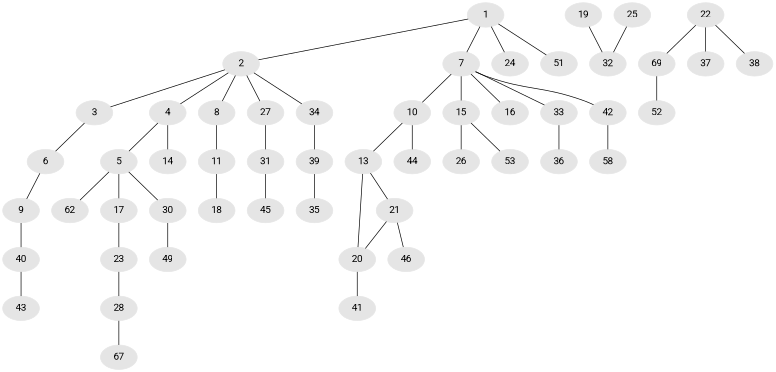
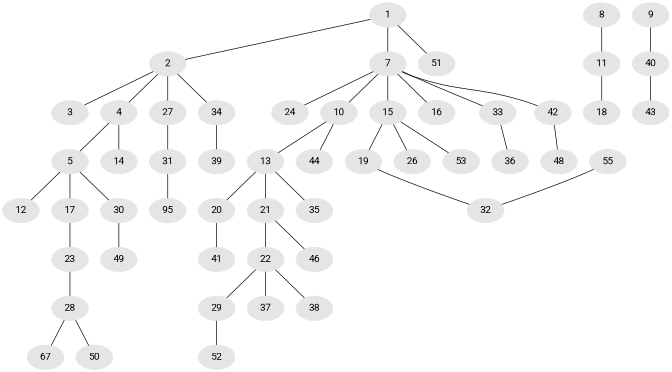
(632, 15) -> (608, 162)
(498, 39) -> (339, 88)
(657, 64) -> (217, 308)
(229, 88) -> none
none -> (376, 137)
(46, 162) -> none
(608, 162) -> (559, 162)
(314, 186) -> (290, 186)
(70, 211) -> (21, 211)
(266, 211) -> (168, 211)
(376, 235) -> (266, 235)
none -> (94, 357)
